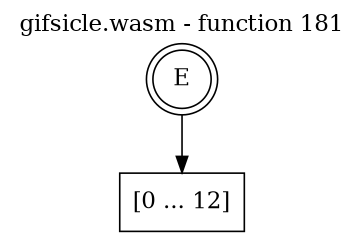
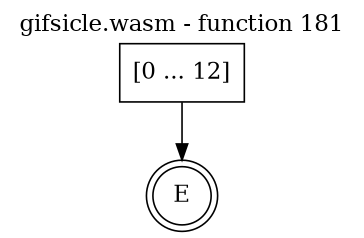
(182, 136) -> (182, 123)
